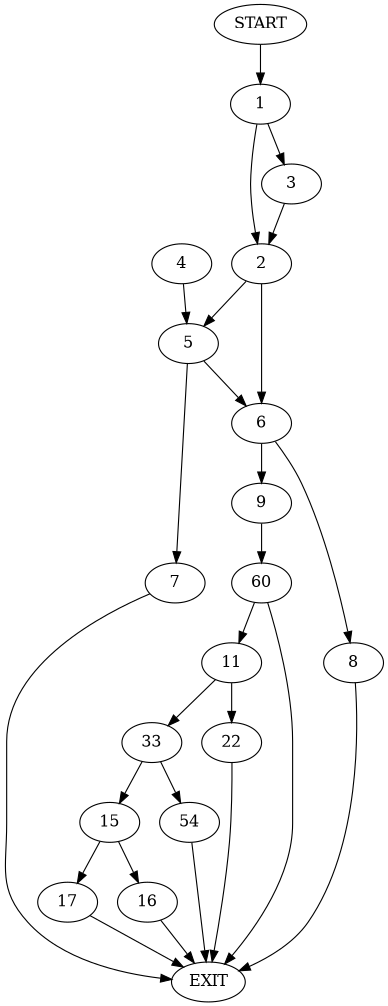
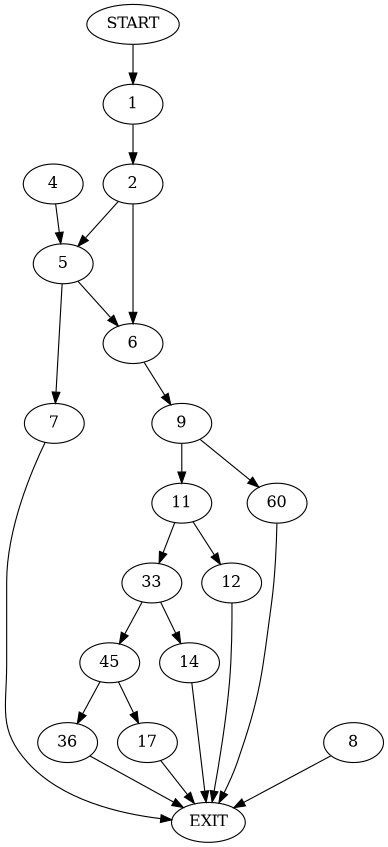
(292, 184) -> none
(321, 533) -> none
(249, 617) -> (182, 458)
(232, 743) -> (232, 583)
(110, 822) -> (110, 663)
(190, 822) -> (190, 663)
(147, 902) -> (68, 743)
